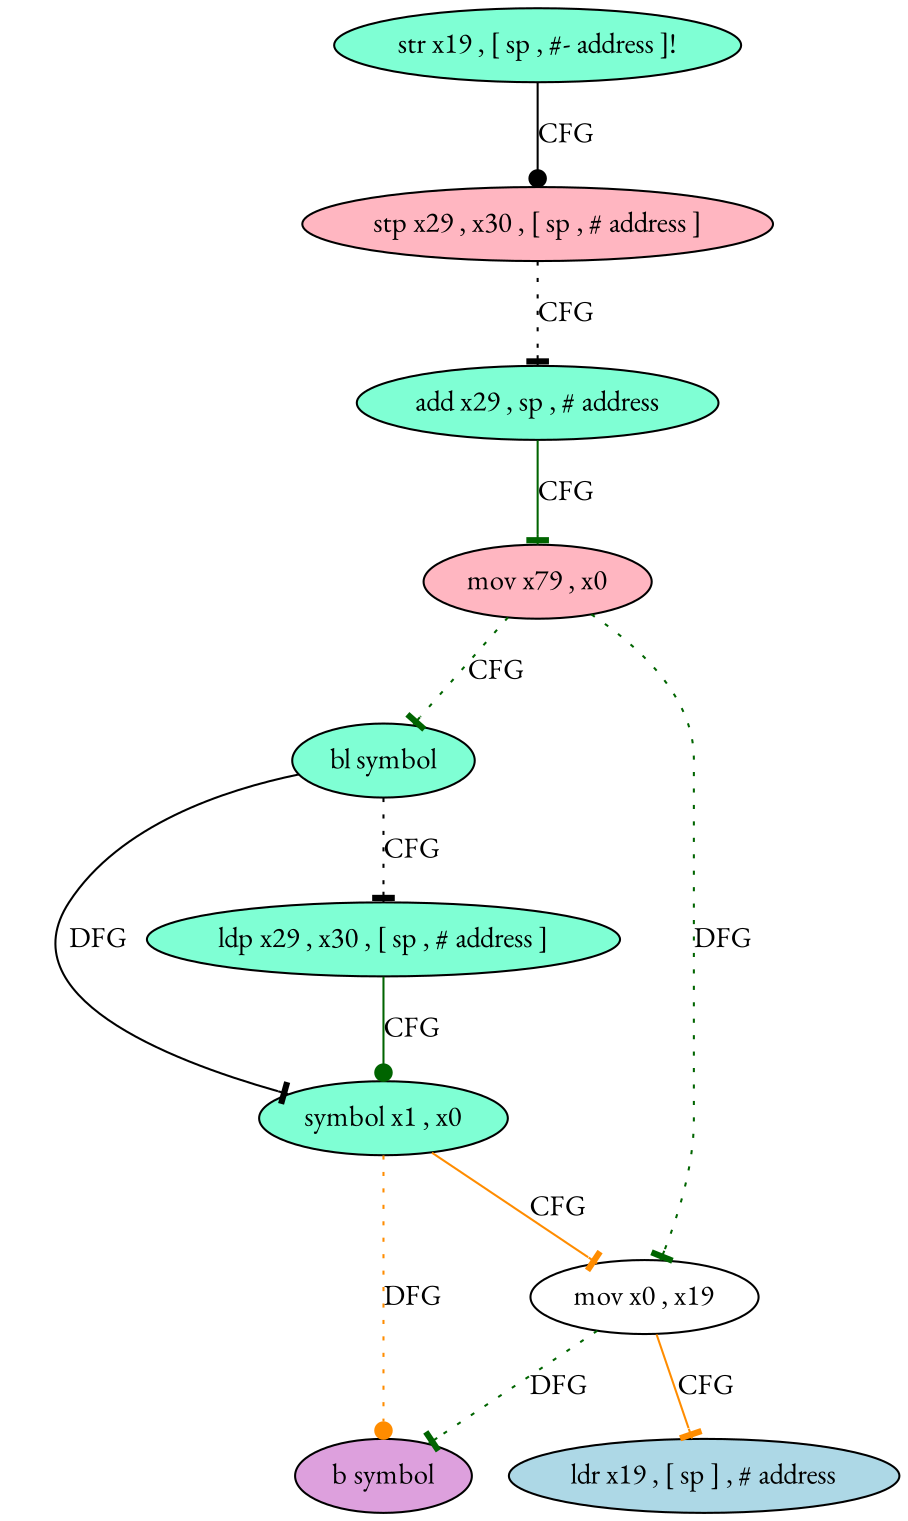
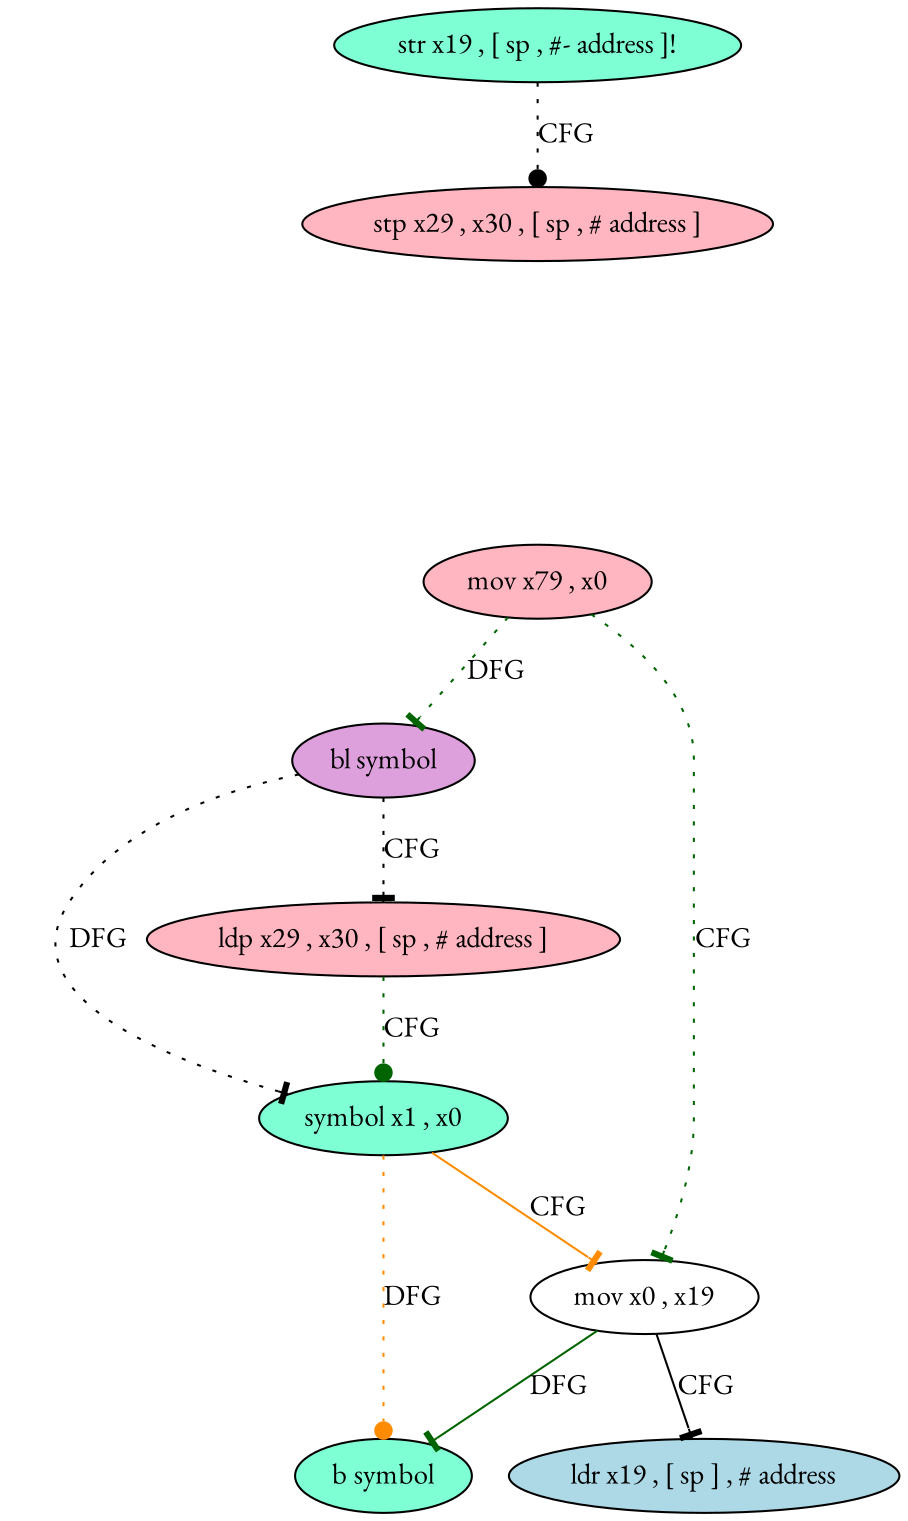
(538, 126) -> (538, 126)
(538, 403) -> none
(497, 671) -> (497, 671)
(383, 761) -> (383, 761)
(59, 928) -> (59, 928)
(383, 939) -> (383, 939)
(724, 939) -> (724, 939)
(383, 1021) -> (383, 1021)
(673, 1381) -> (673, 1381)
(517, 1384) -> (517, 1384)
(383, 1476) -> (383, 1476)
